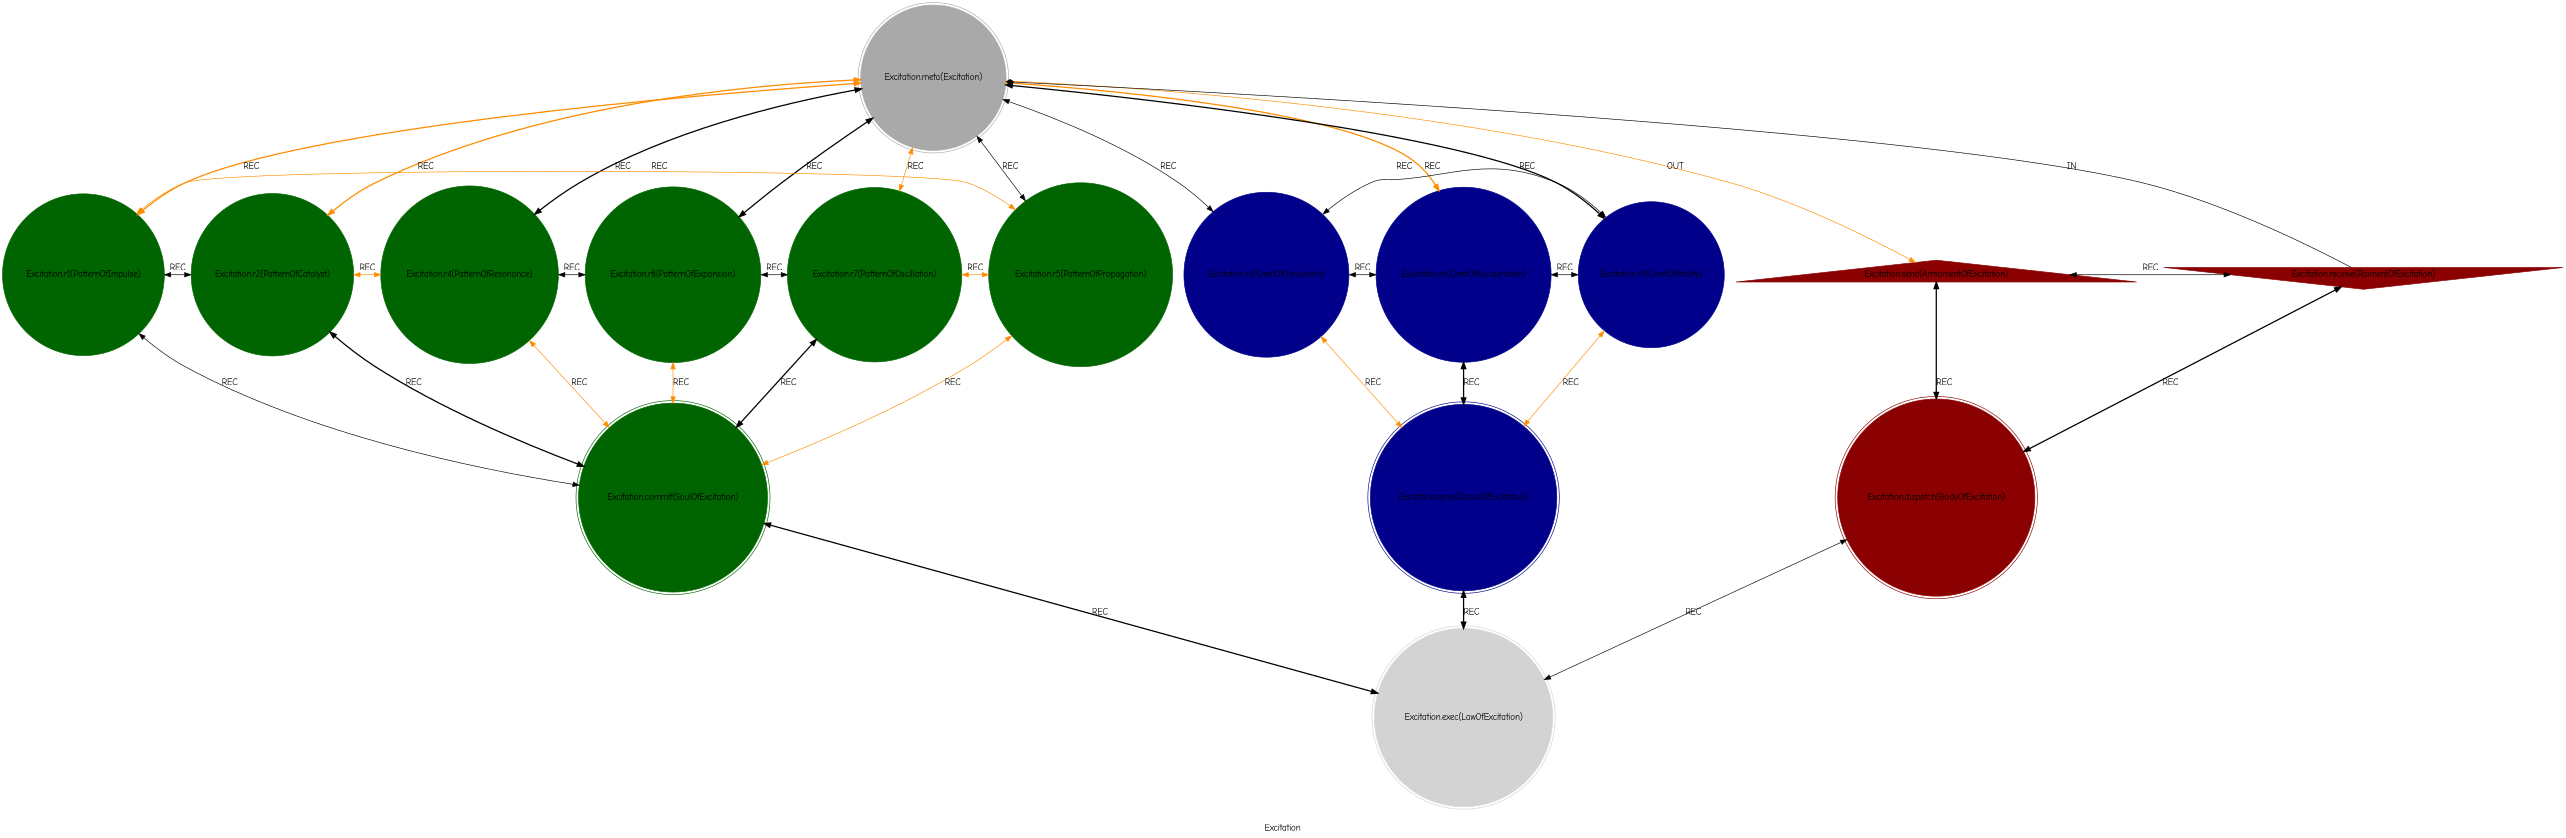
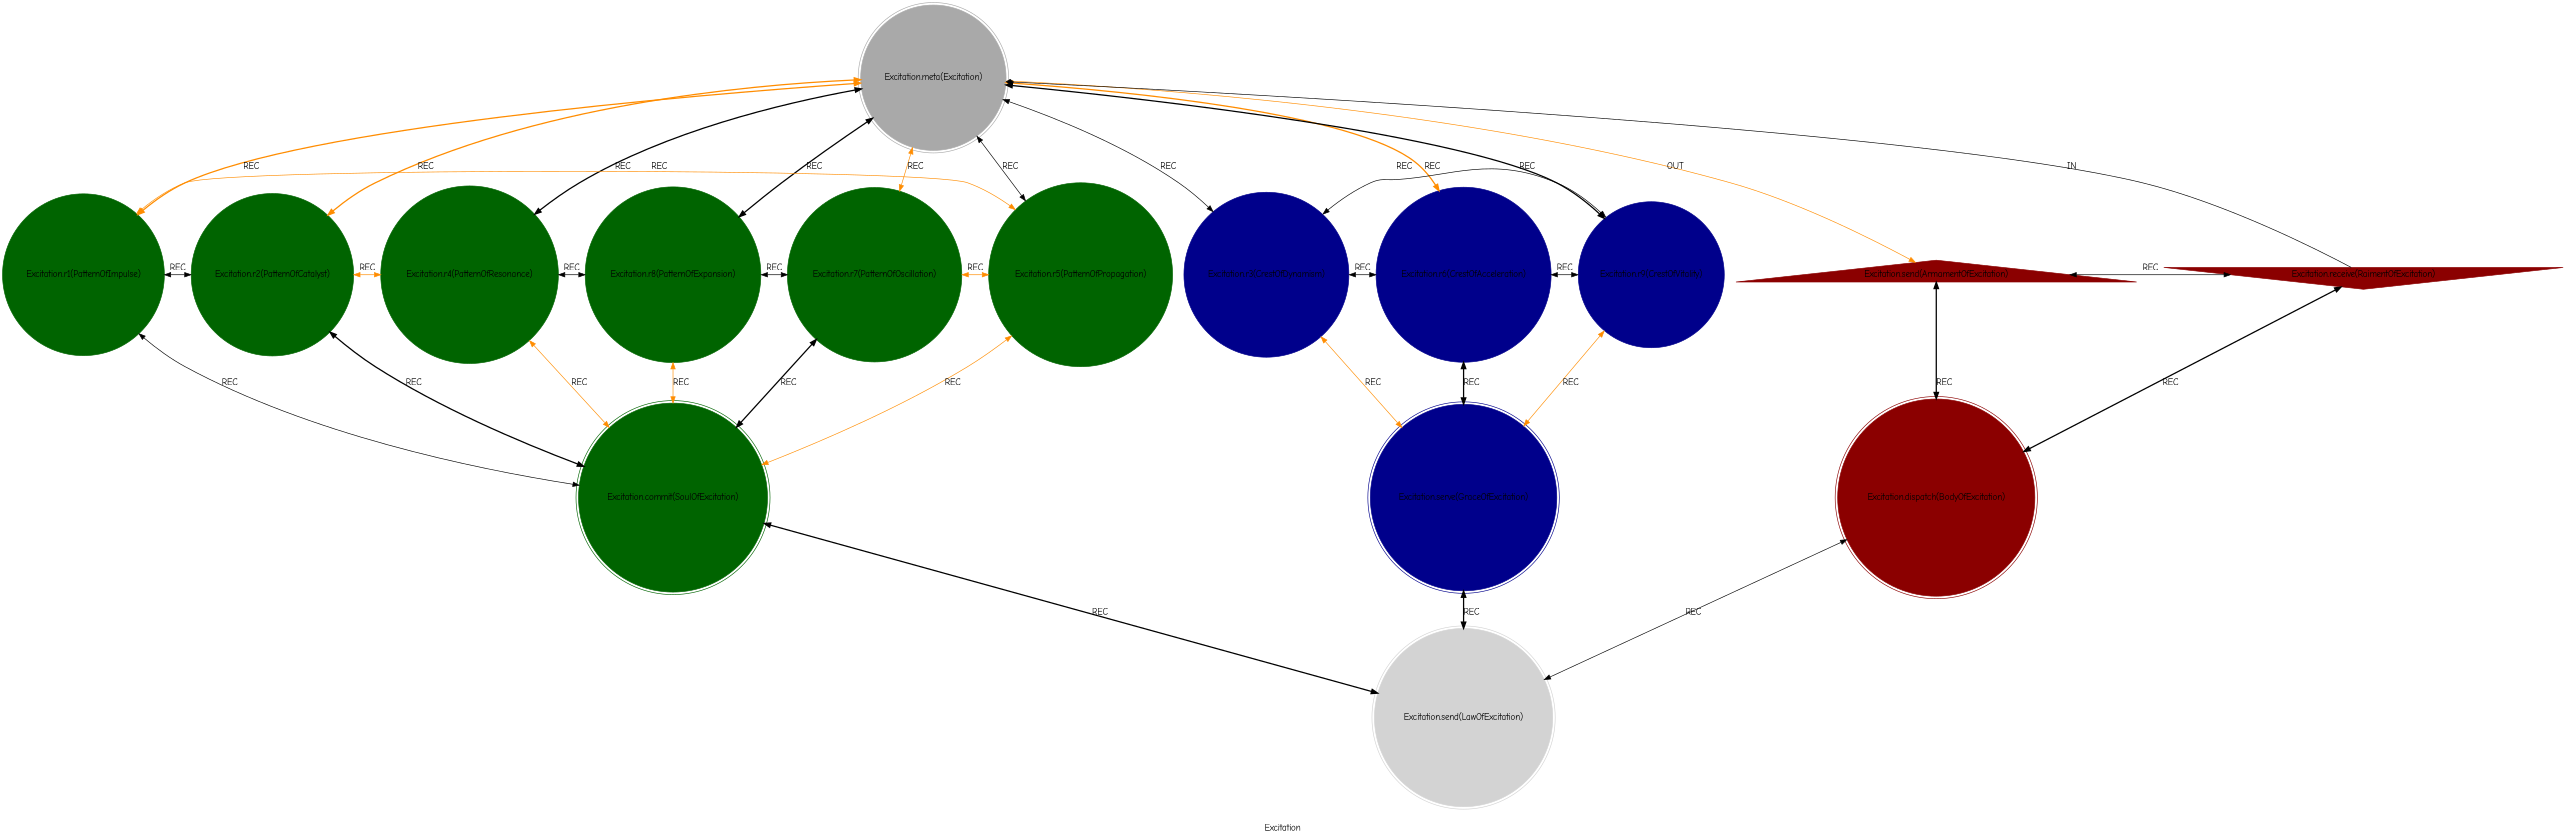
(1464, 718) -> (1464, 718)
